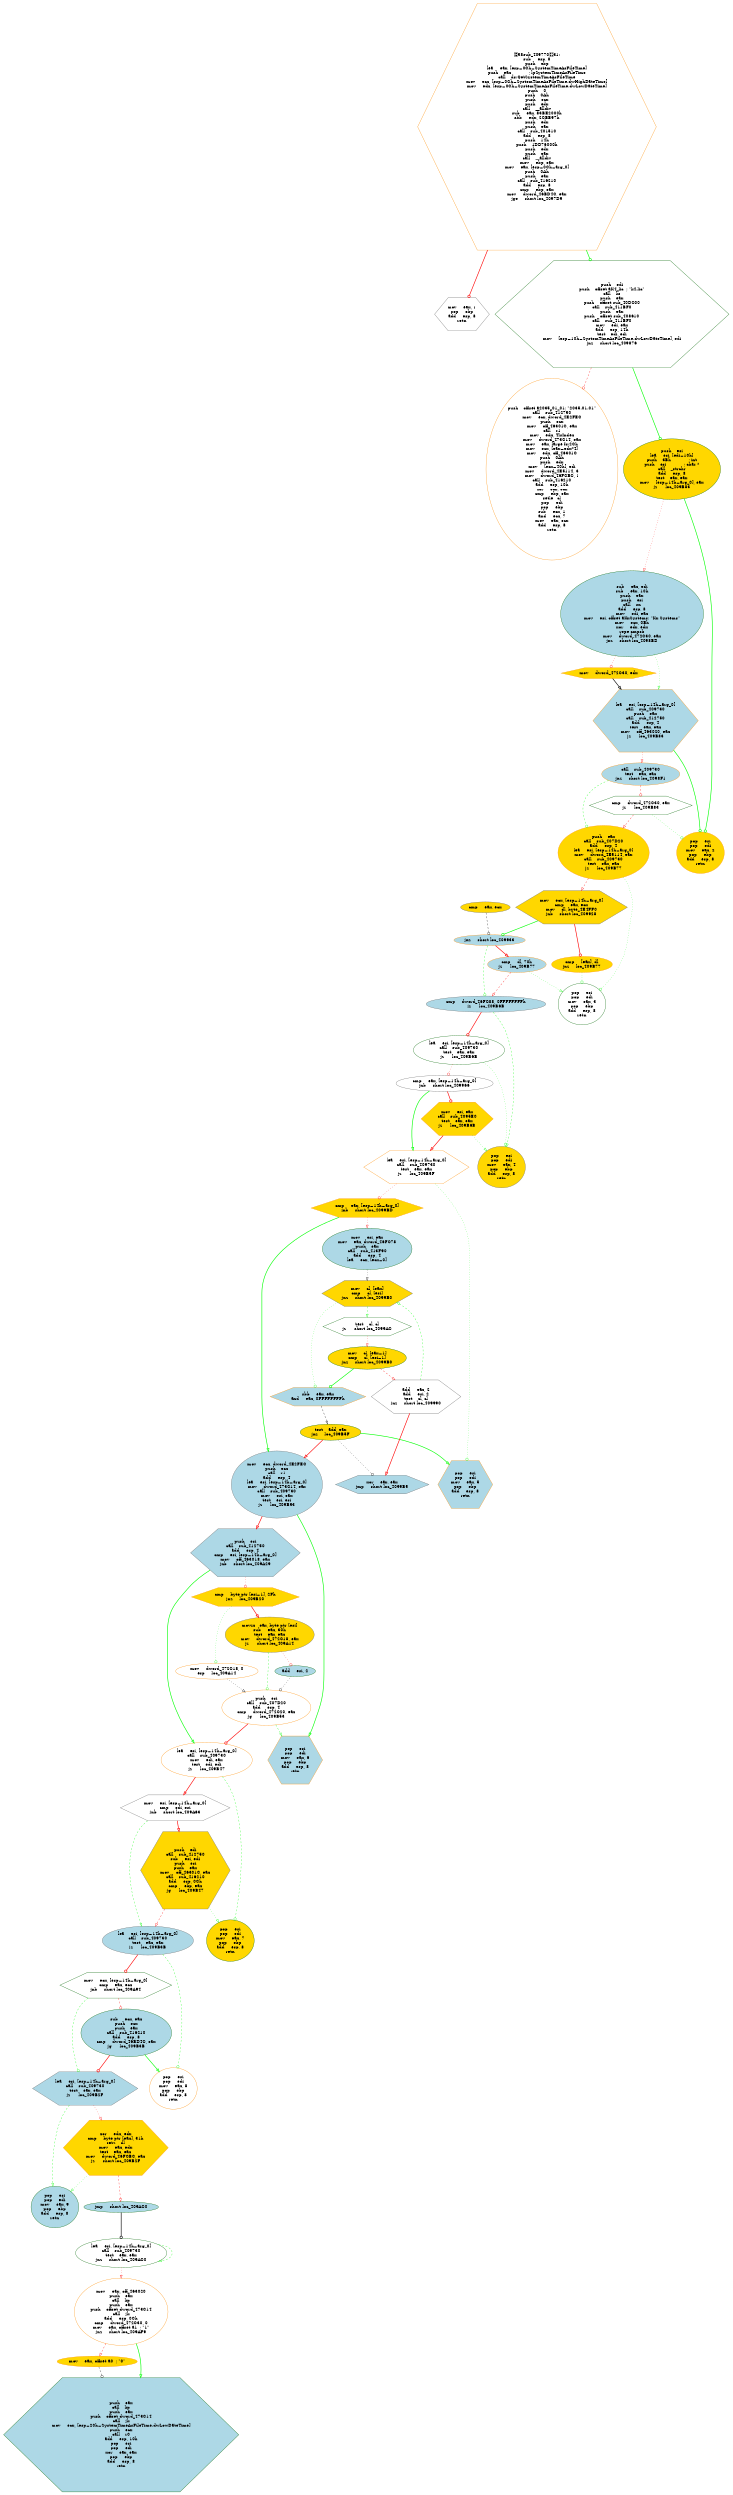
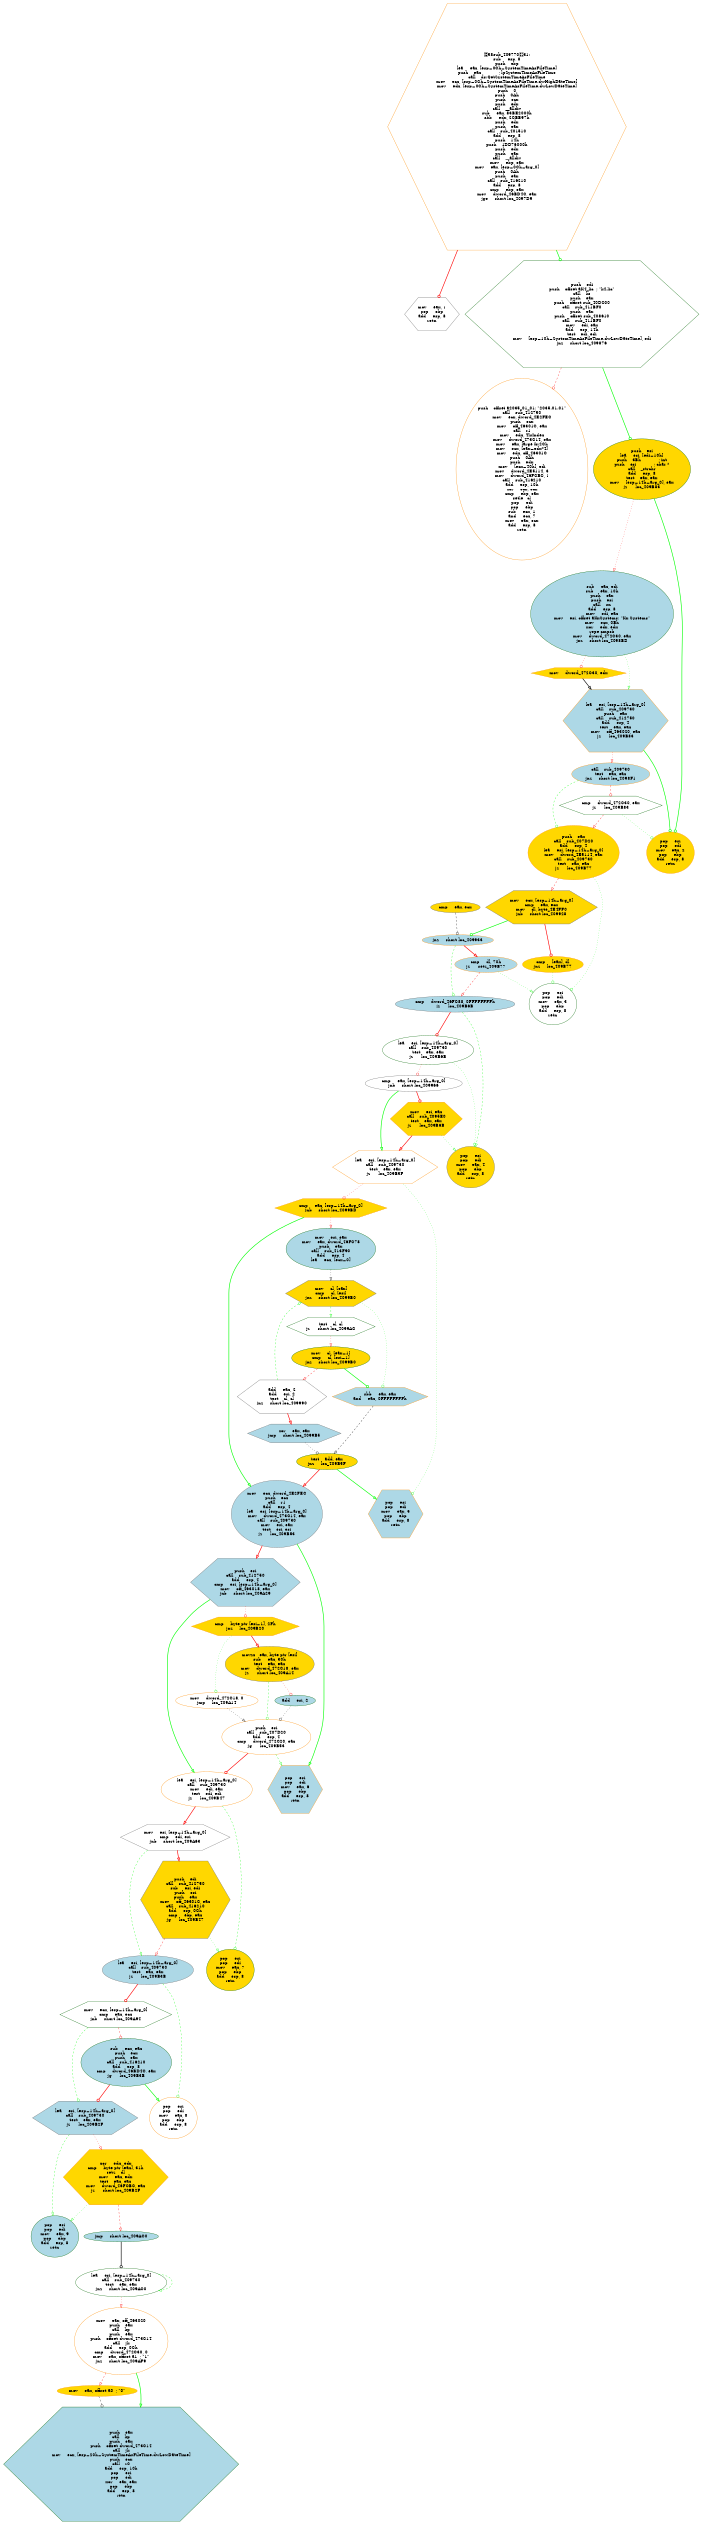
(517, 964) -> (486, 964)
(355, 1457) -> (311, 1447)
(217, 1671) -> (217, 1701)
